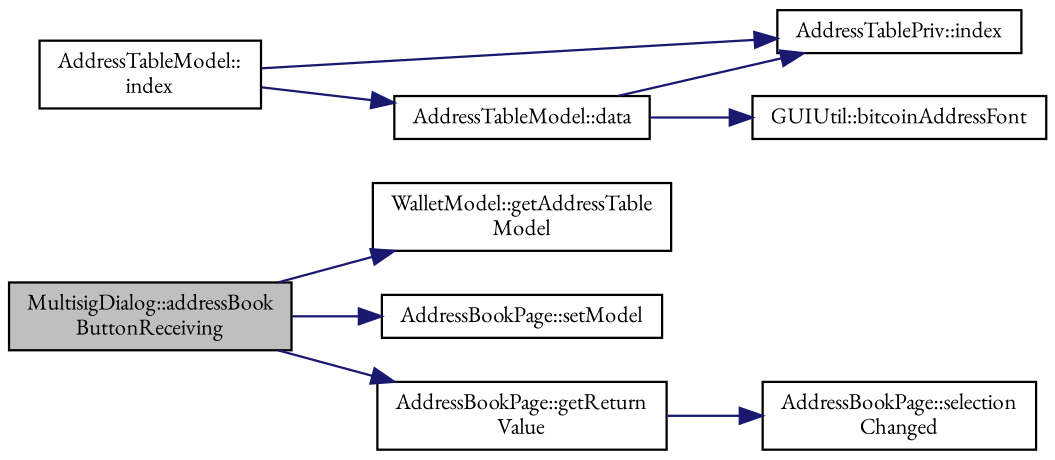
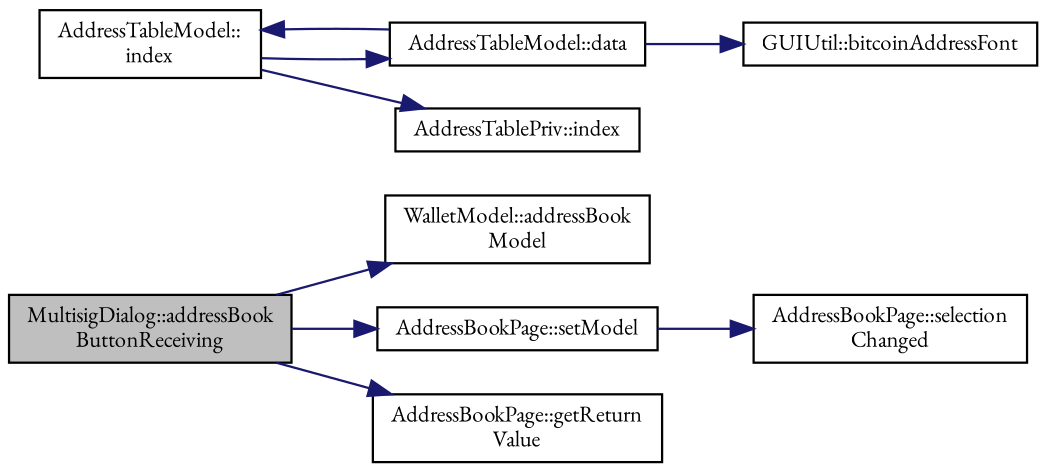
(700, 77) -> (337, 29)
(522, 217) -> (517, 229)
(703, 416) -> (694, 329)
